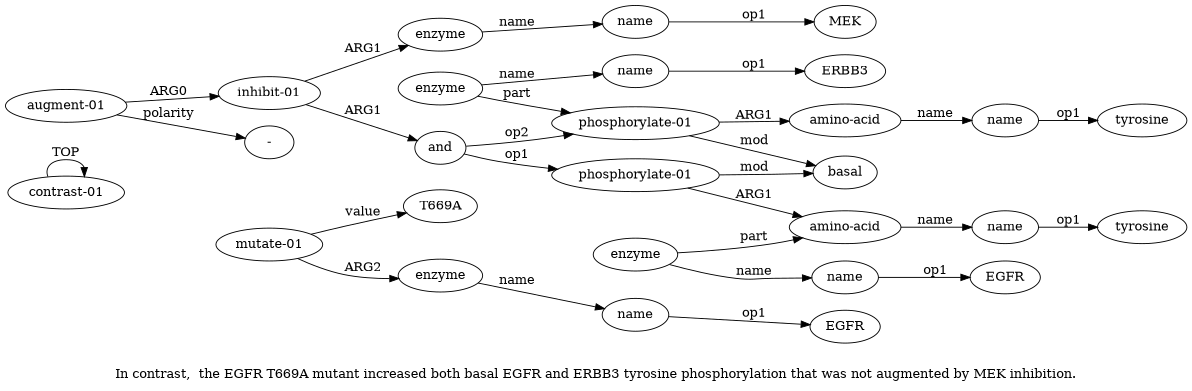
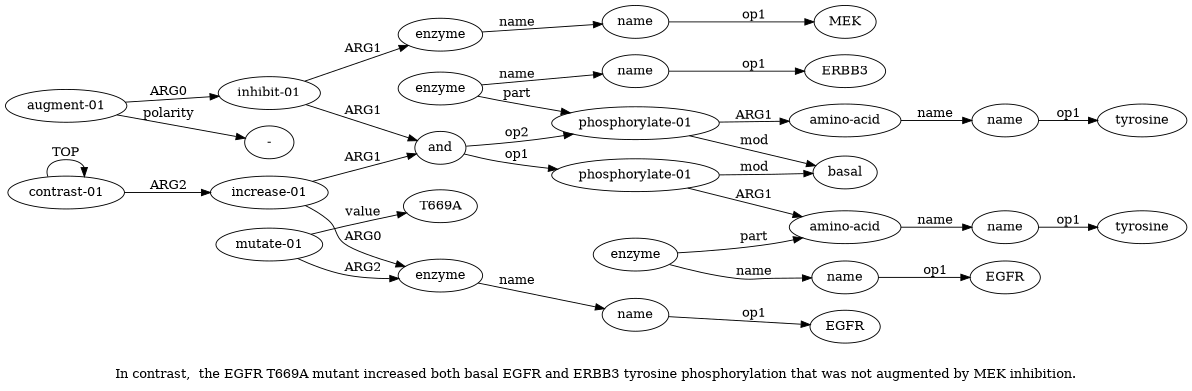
none -> (269, 193)
